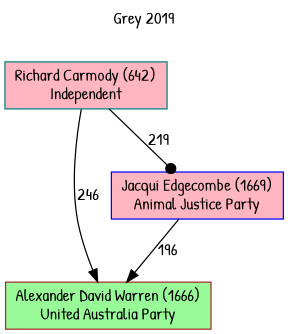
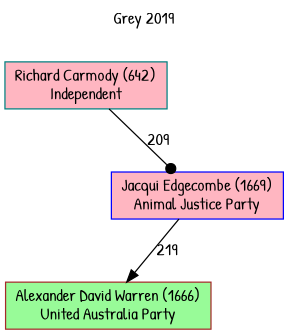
(159, 140) -> (159, 140)
(75, 191) -> none
(168, 251) -> (168, 251)
